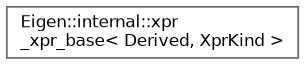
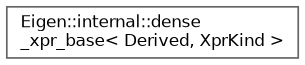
(153, 32) -> (153, 32)
